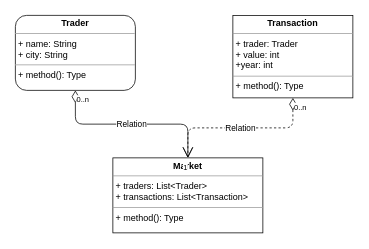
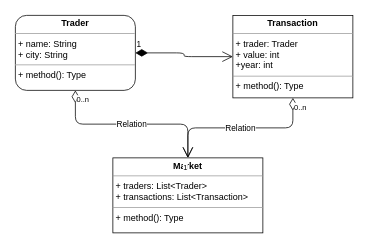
none -> (202, 57)
(281, 128) -> (281, 128)
